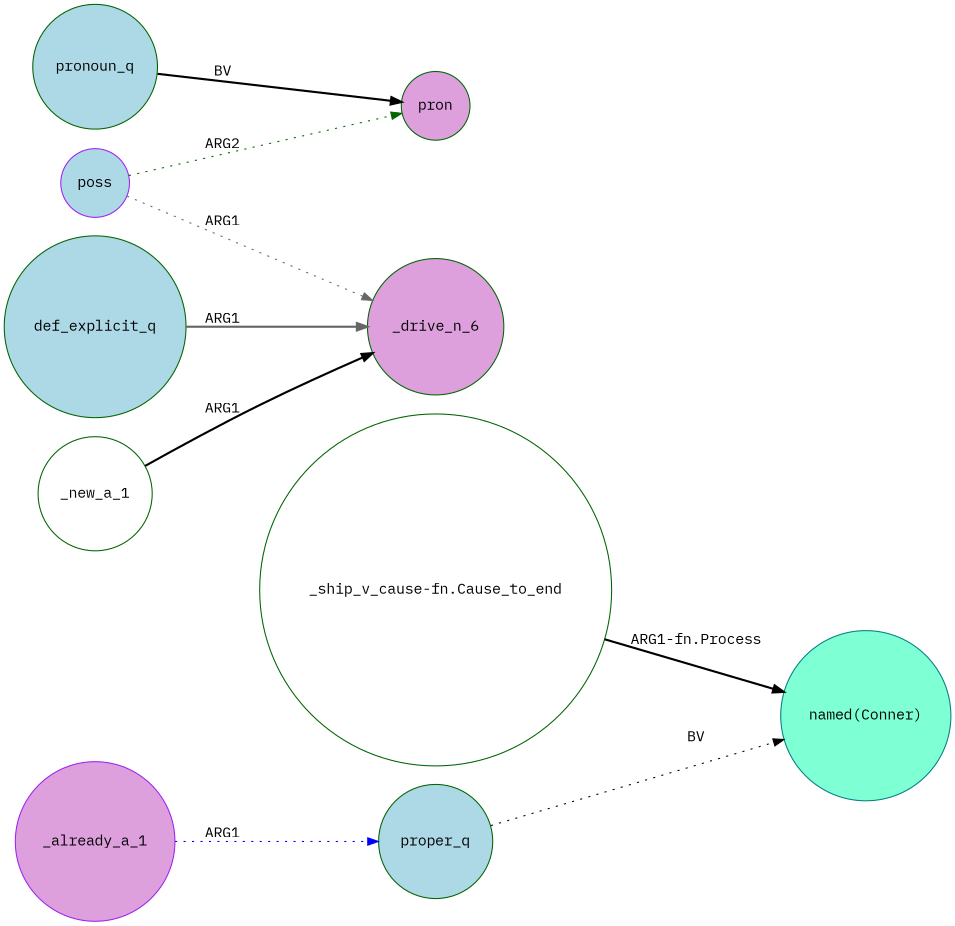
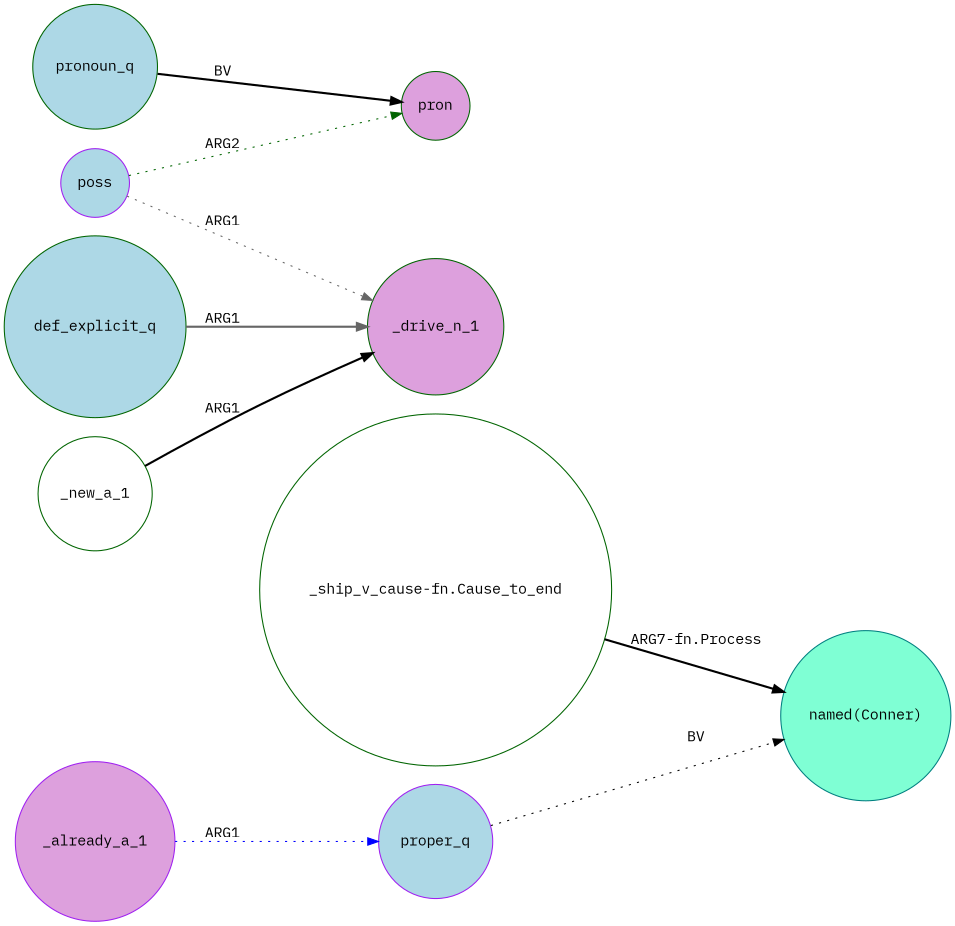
(436, 327) -> (436, 327)
(696, 640) -> (696, 640)
(436, 841) -> (436, 841)
